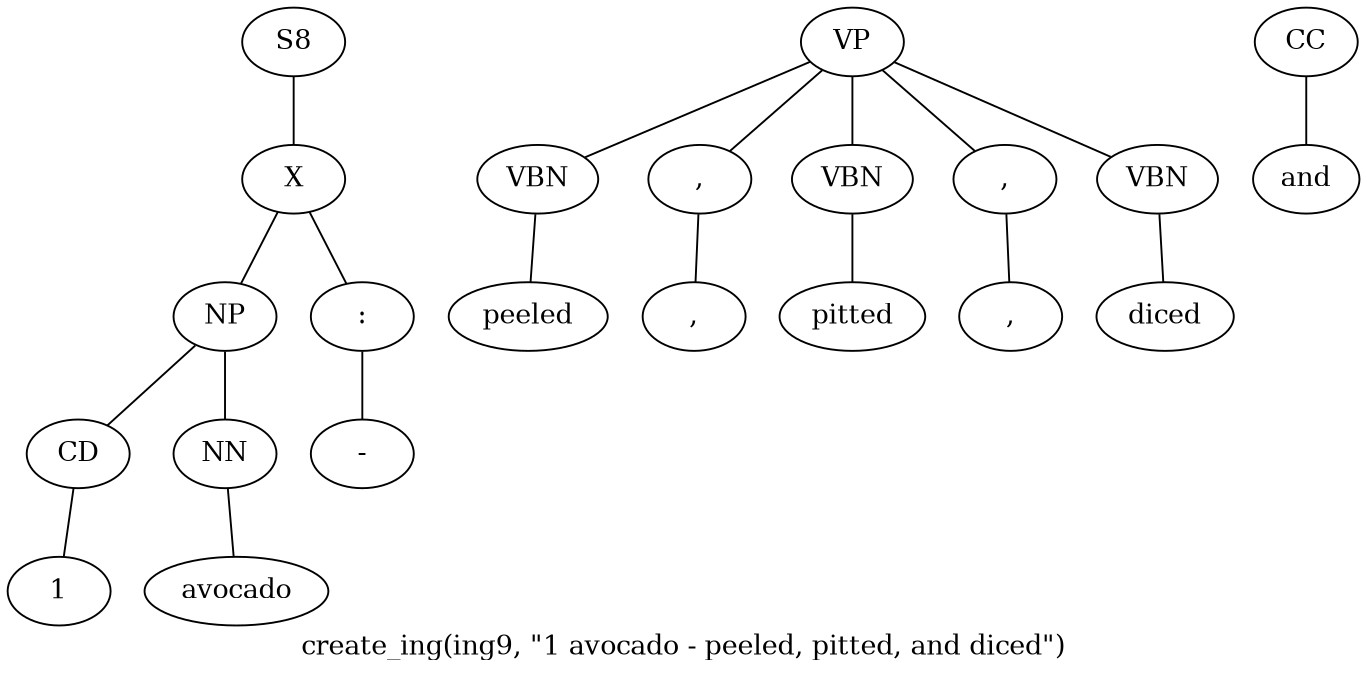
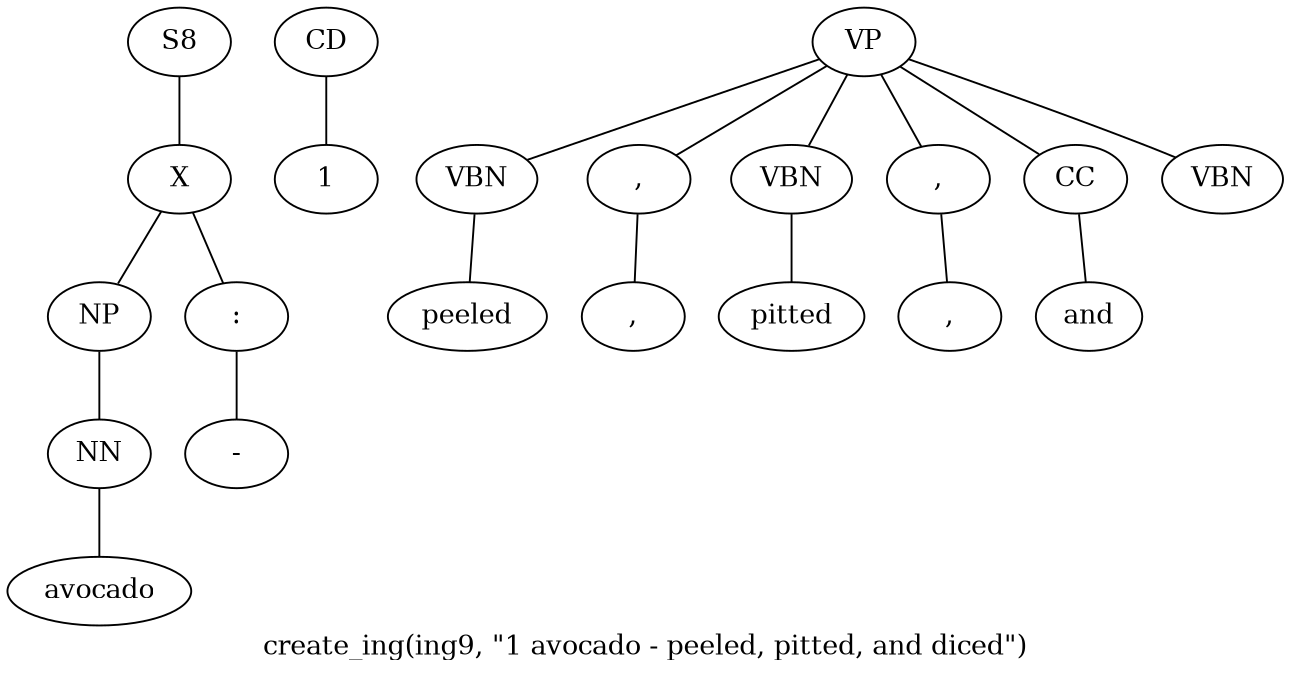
none -> (970, 111)
(1165, 317) -> none
(151, 385) -> none
